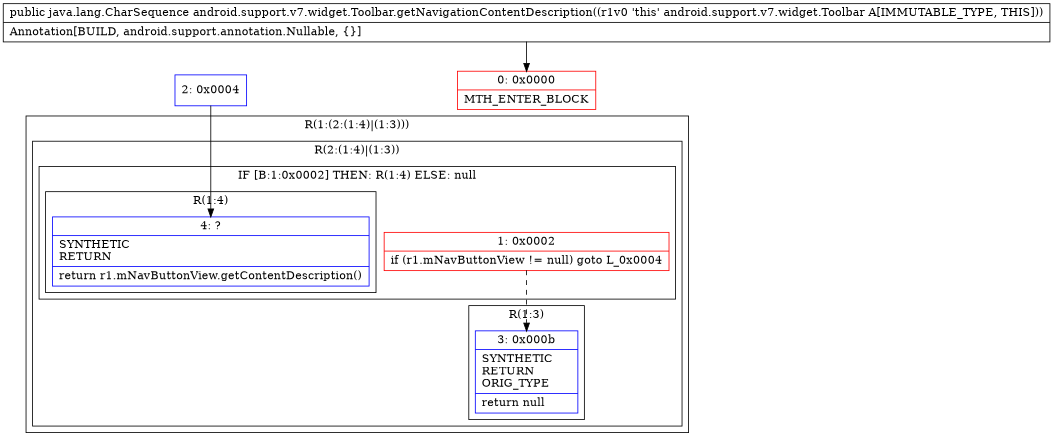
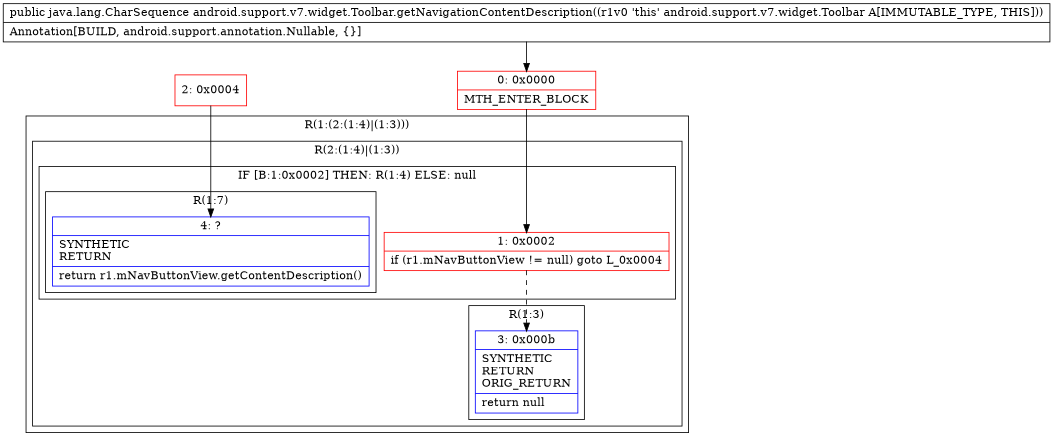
(211, 90) -> (211, 90)
none -> (527, 161)
(211, 201) -> (211, 201)
(516, 383) -> (527, 383)
